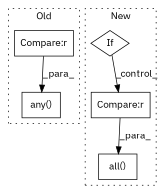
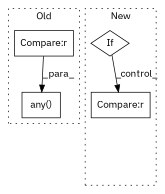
(118, 167) -> none
